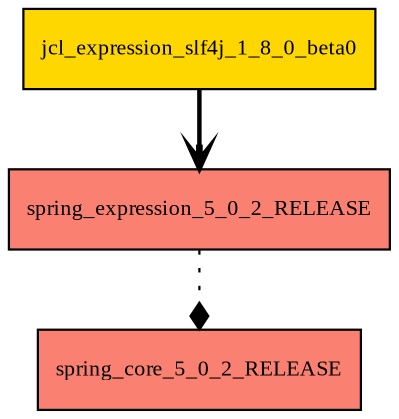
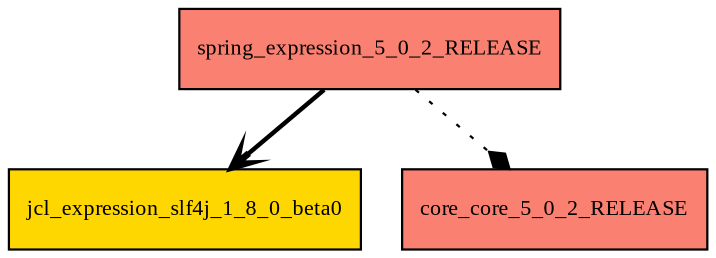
(199, 118) -> (286, 122)
(199, 370) -> (555, 209)
